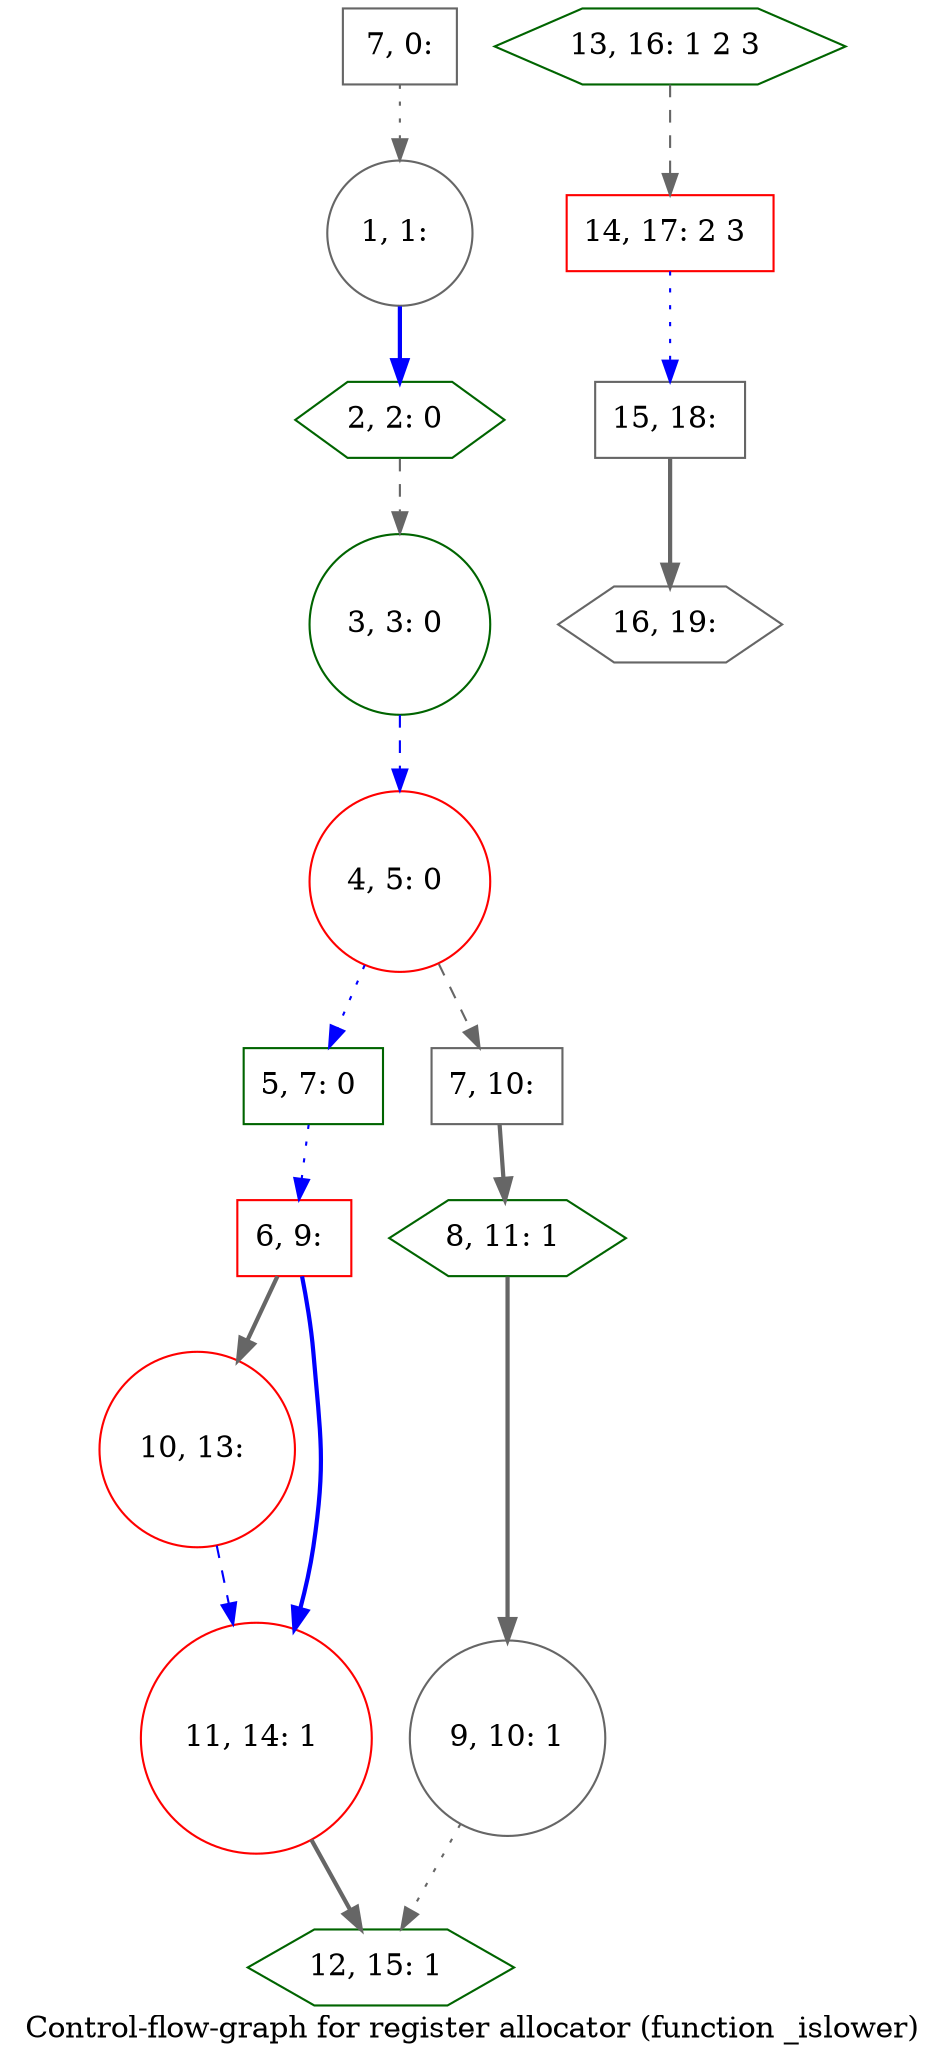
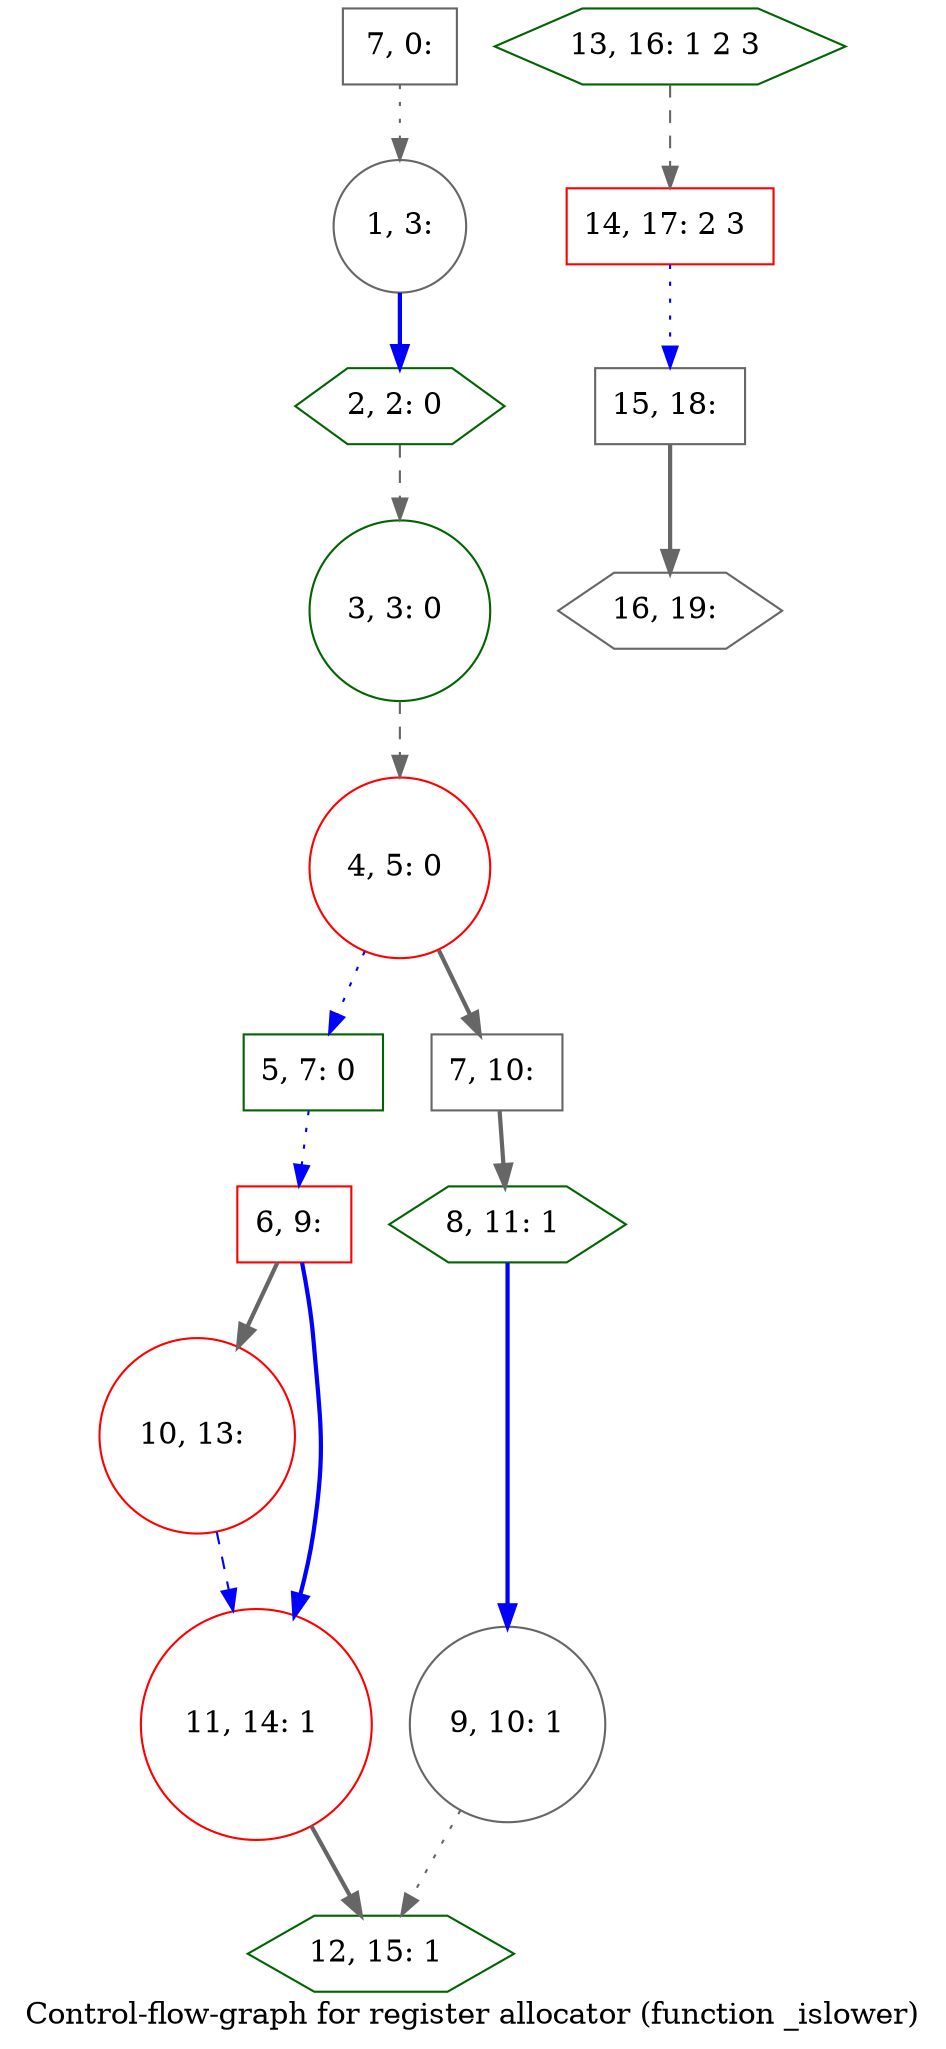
(400, 233) -> (400, 226)
(400, 742) -> (400, 728)
(454, 996) -> (454, 983)
(508, 1448) -> (508, 1434)
